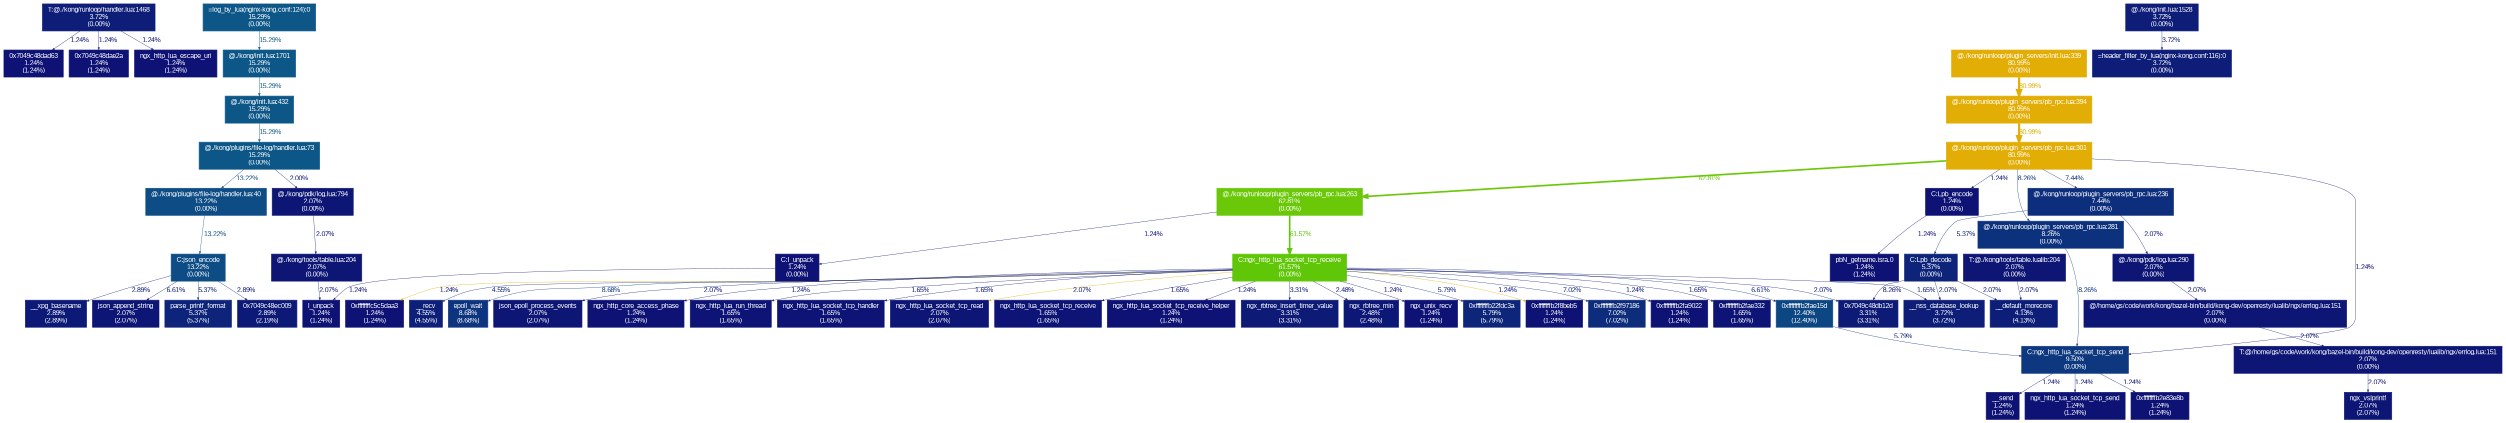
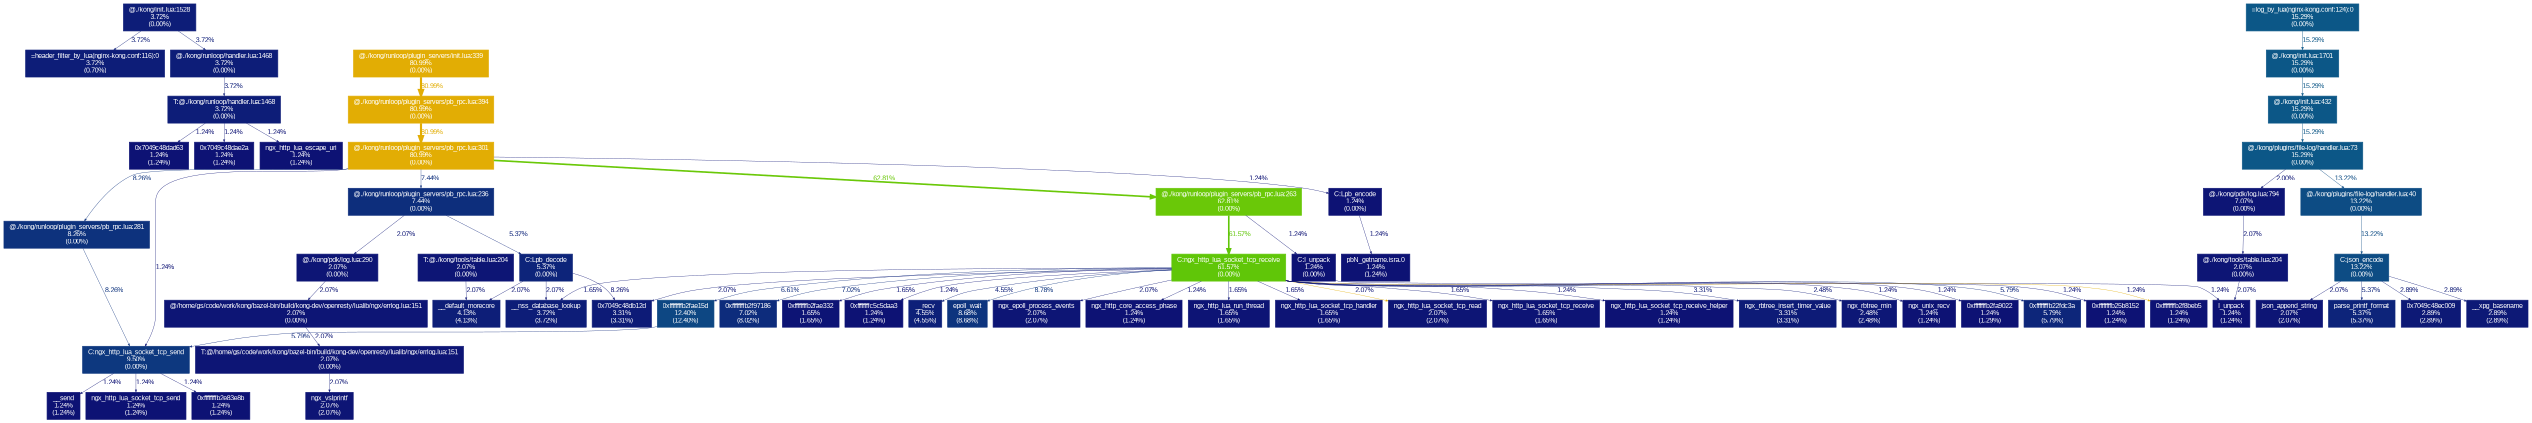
none -> (224, 64)
(2162, 64) -> (95, 64)
(313, 202) -> (2244, 202)
(2014, 268) -> (466, 268)
(817, 281) -> (969, 283)
(176, 291) -> (2339, 291)
(611, 291) -> (1044, 291)
(267, 314) -> (2431, 314)
(538, 314) -> (1037, 314)
(1617, 314) -> (748, 314)
(1679, 314) -> (1990, 314)
none -> (2116, 314)
